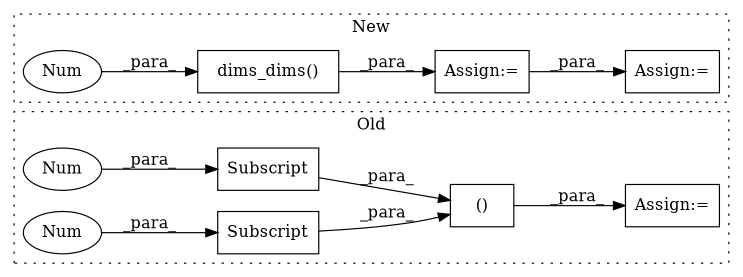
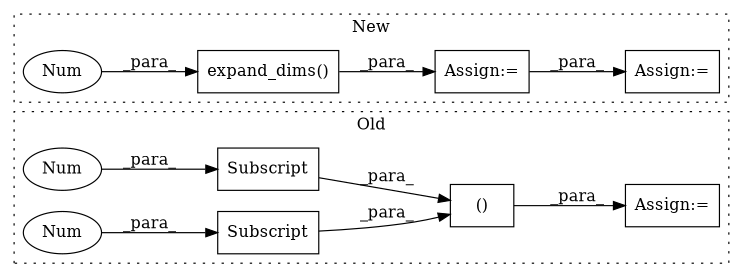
(268, 72) -> (268, 72)
